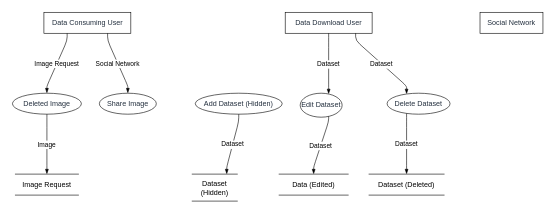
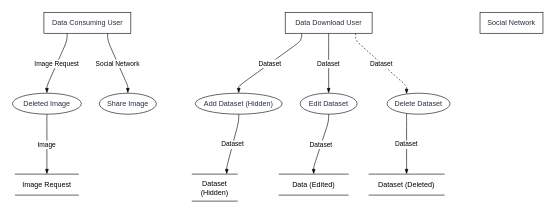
(364, 48) -> (364, 48)
none -> (271, 63)
(321, 105) -> (329, 104)
